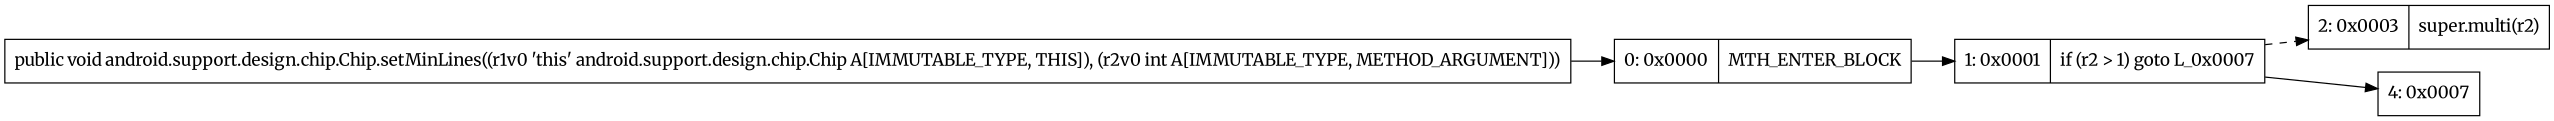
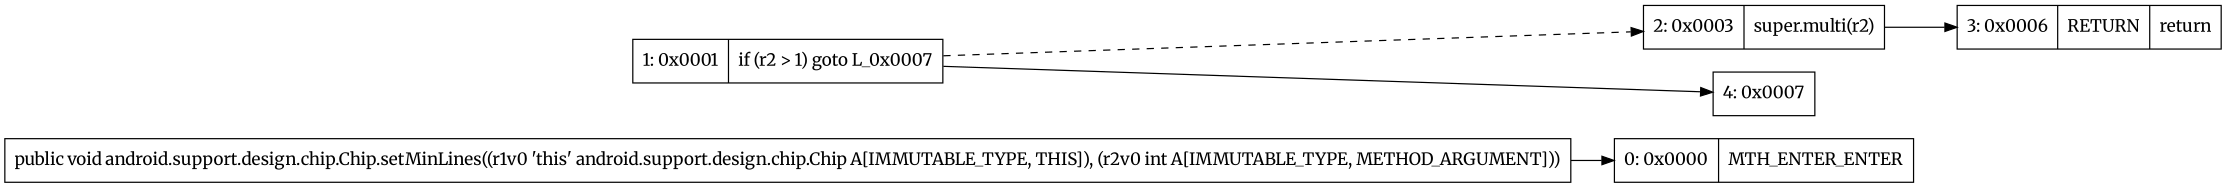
none -> (2089, 27)
(1815, 61) -> (1816, 160)
(1927, 61) -> none
